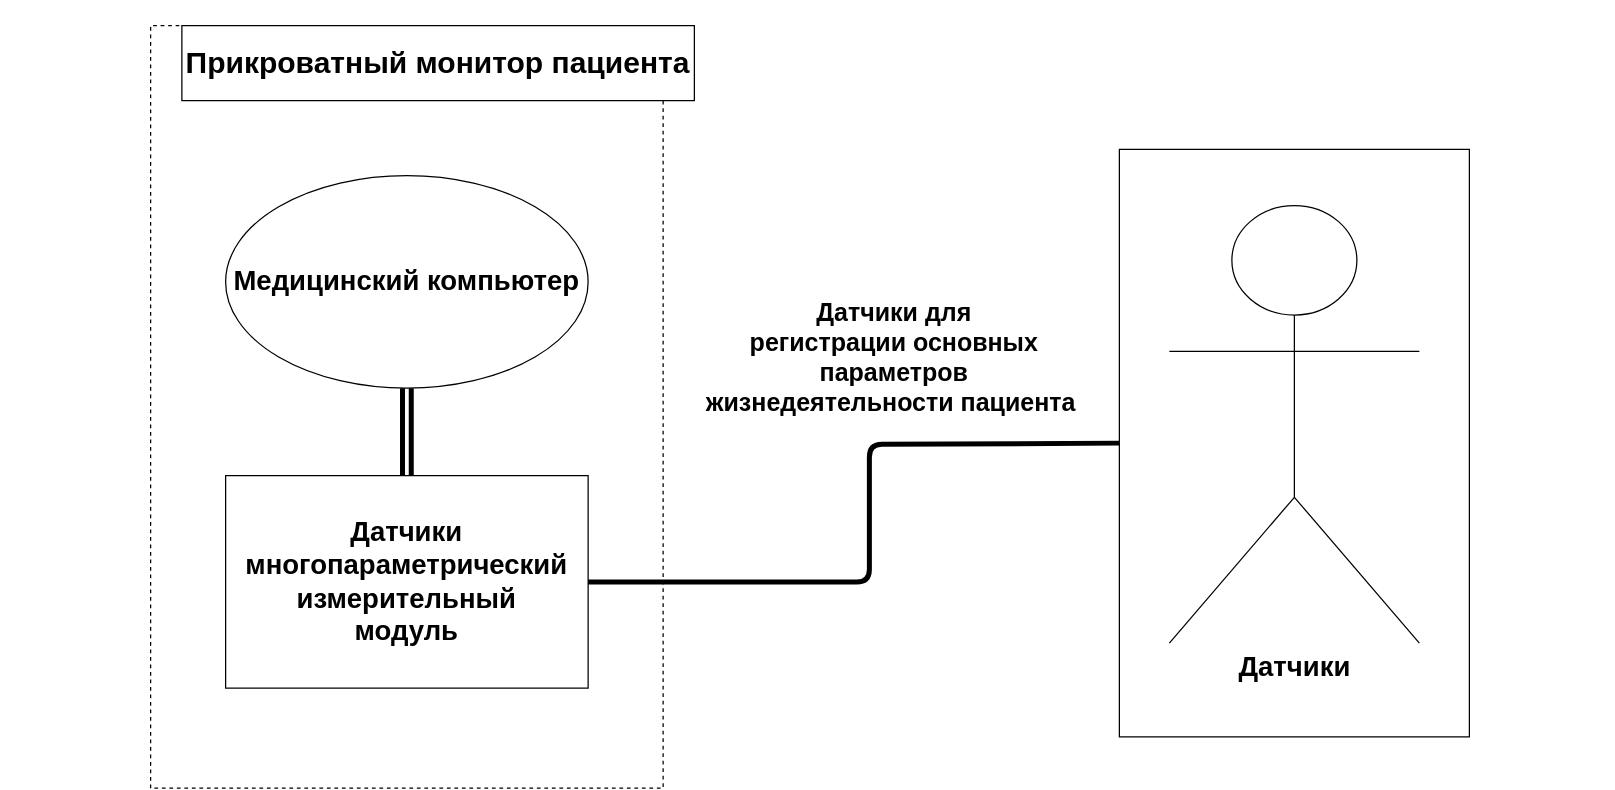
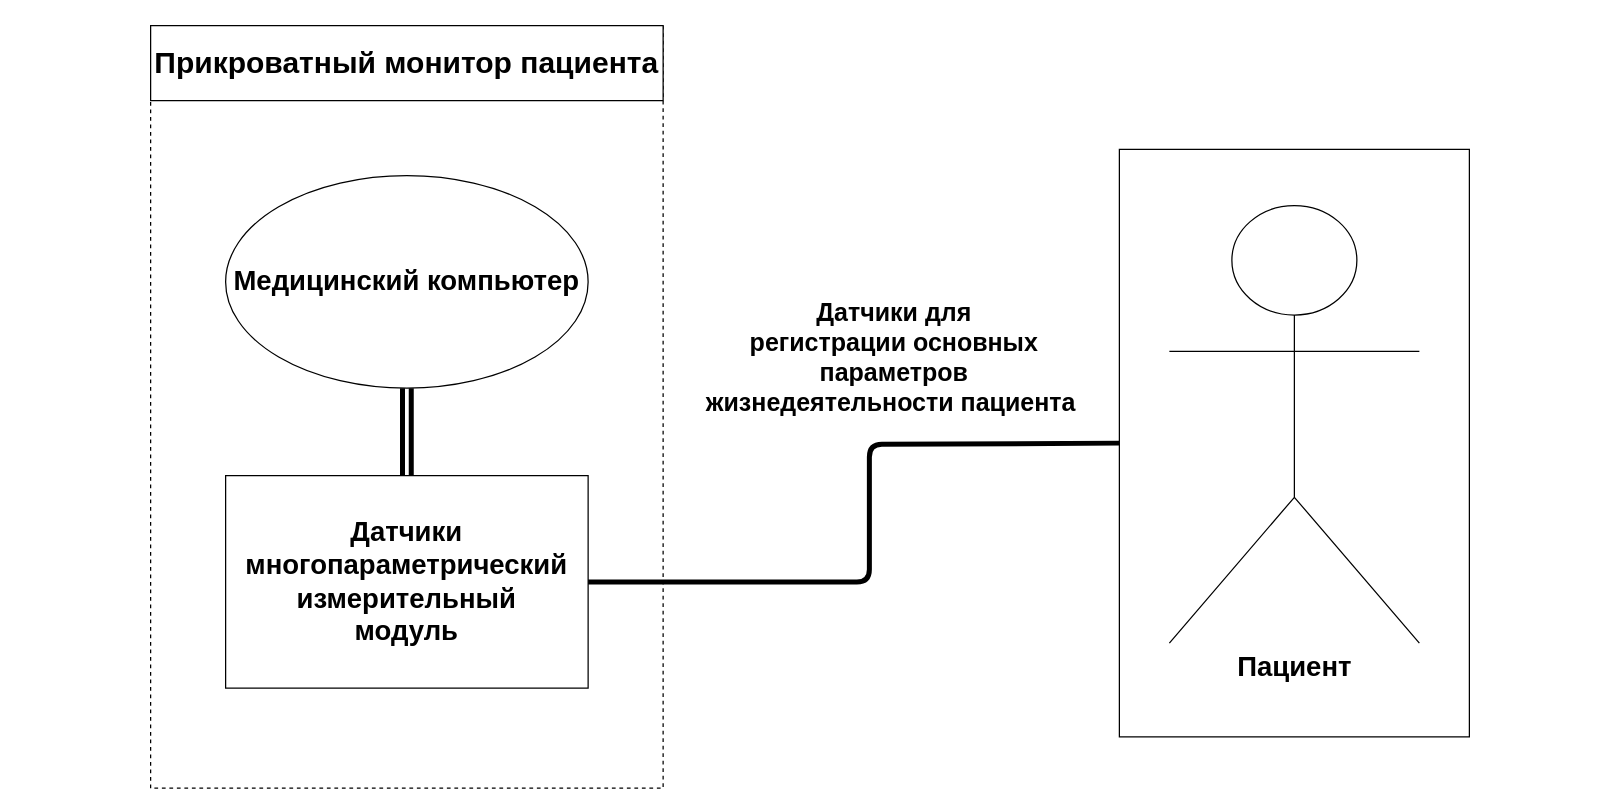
(438, 63) -> (407, 63)
(1295, 661) -> (1295, 661)
